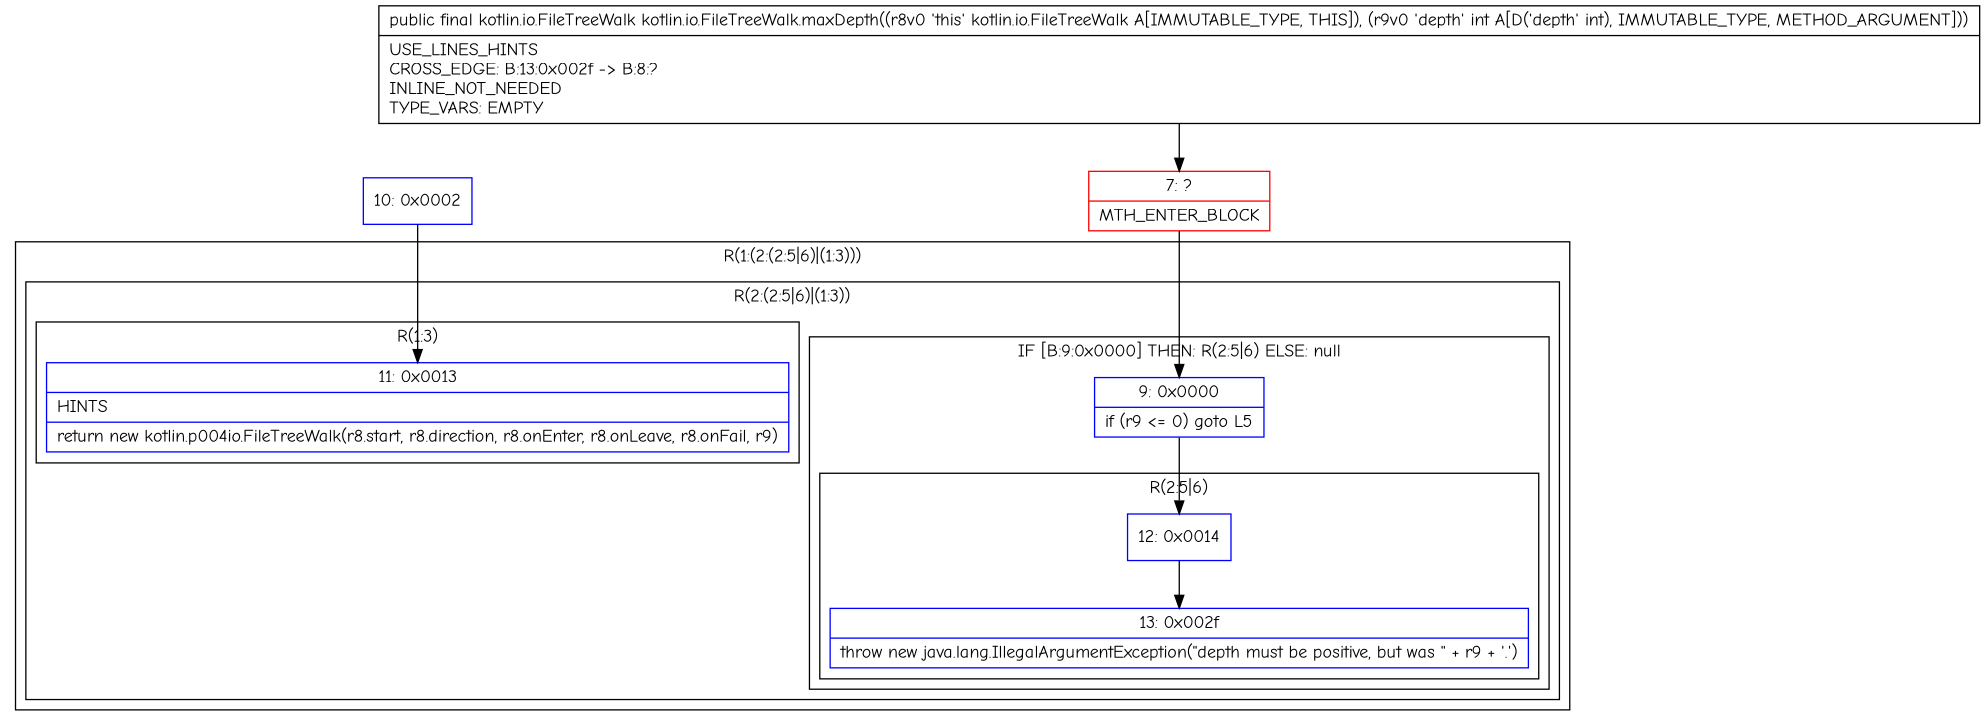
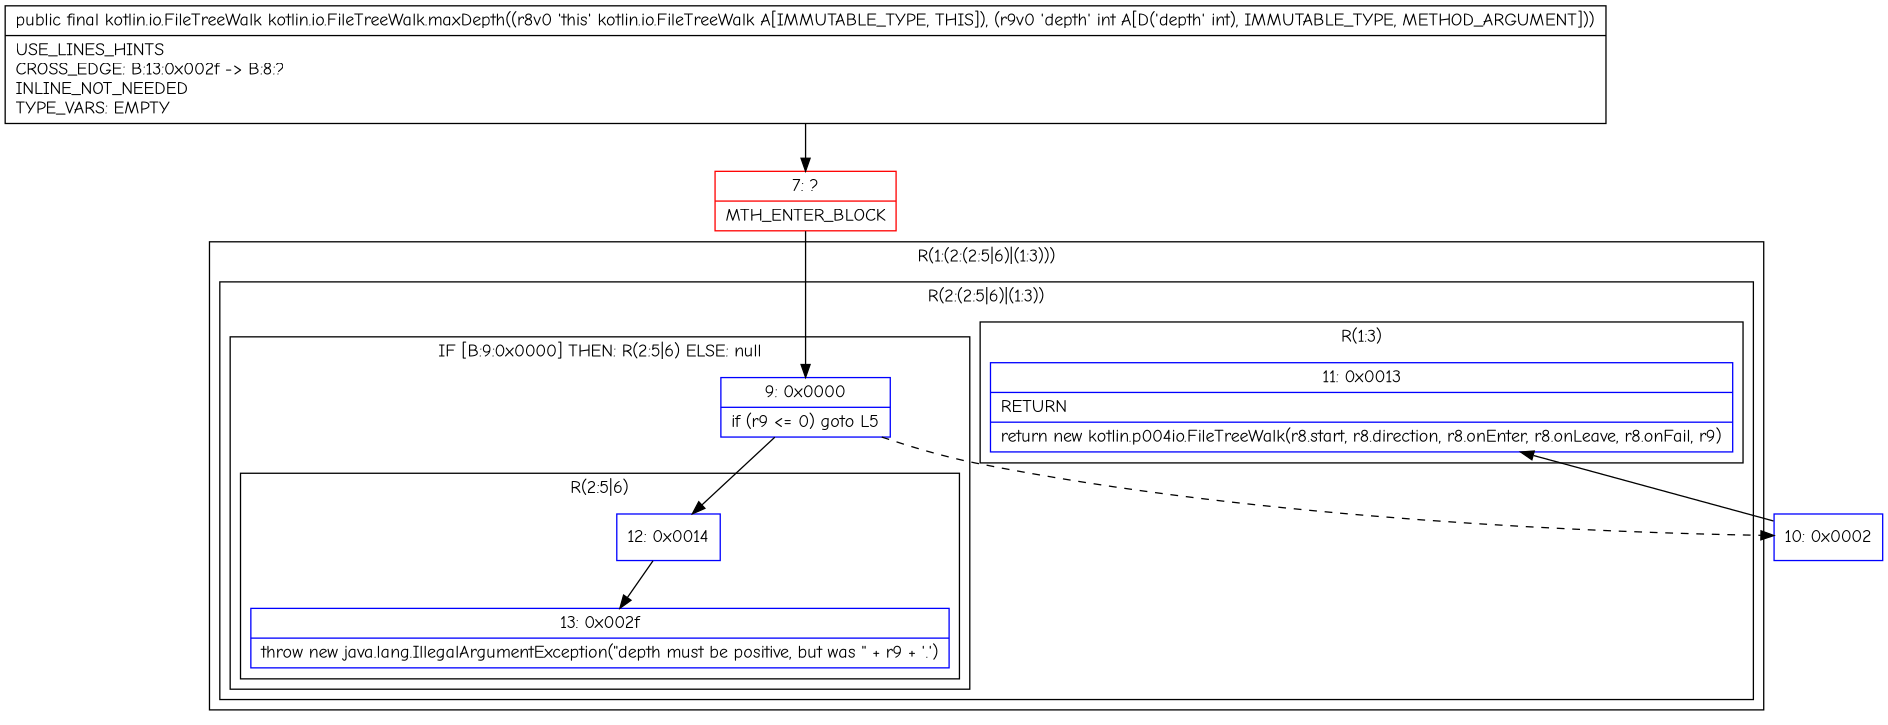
(83, 407) -> (1034, 407)
none -> (1318, 511)
